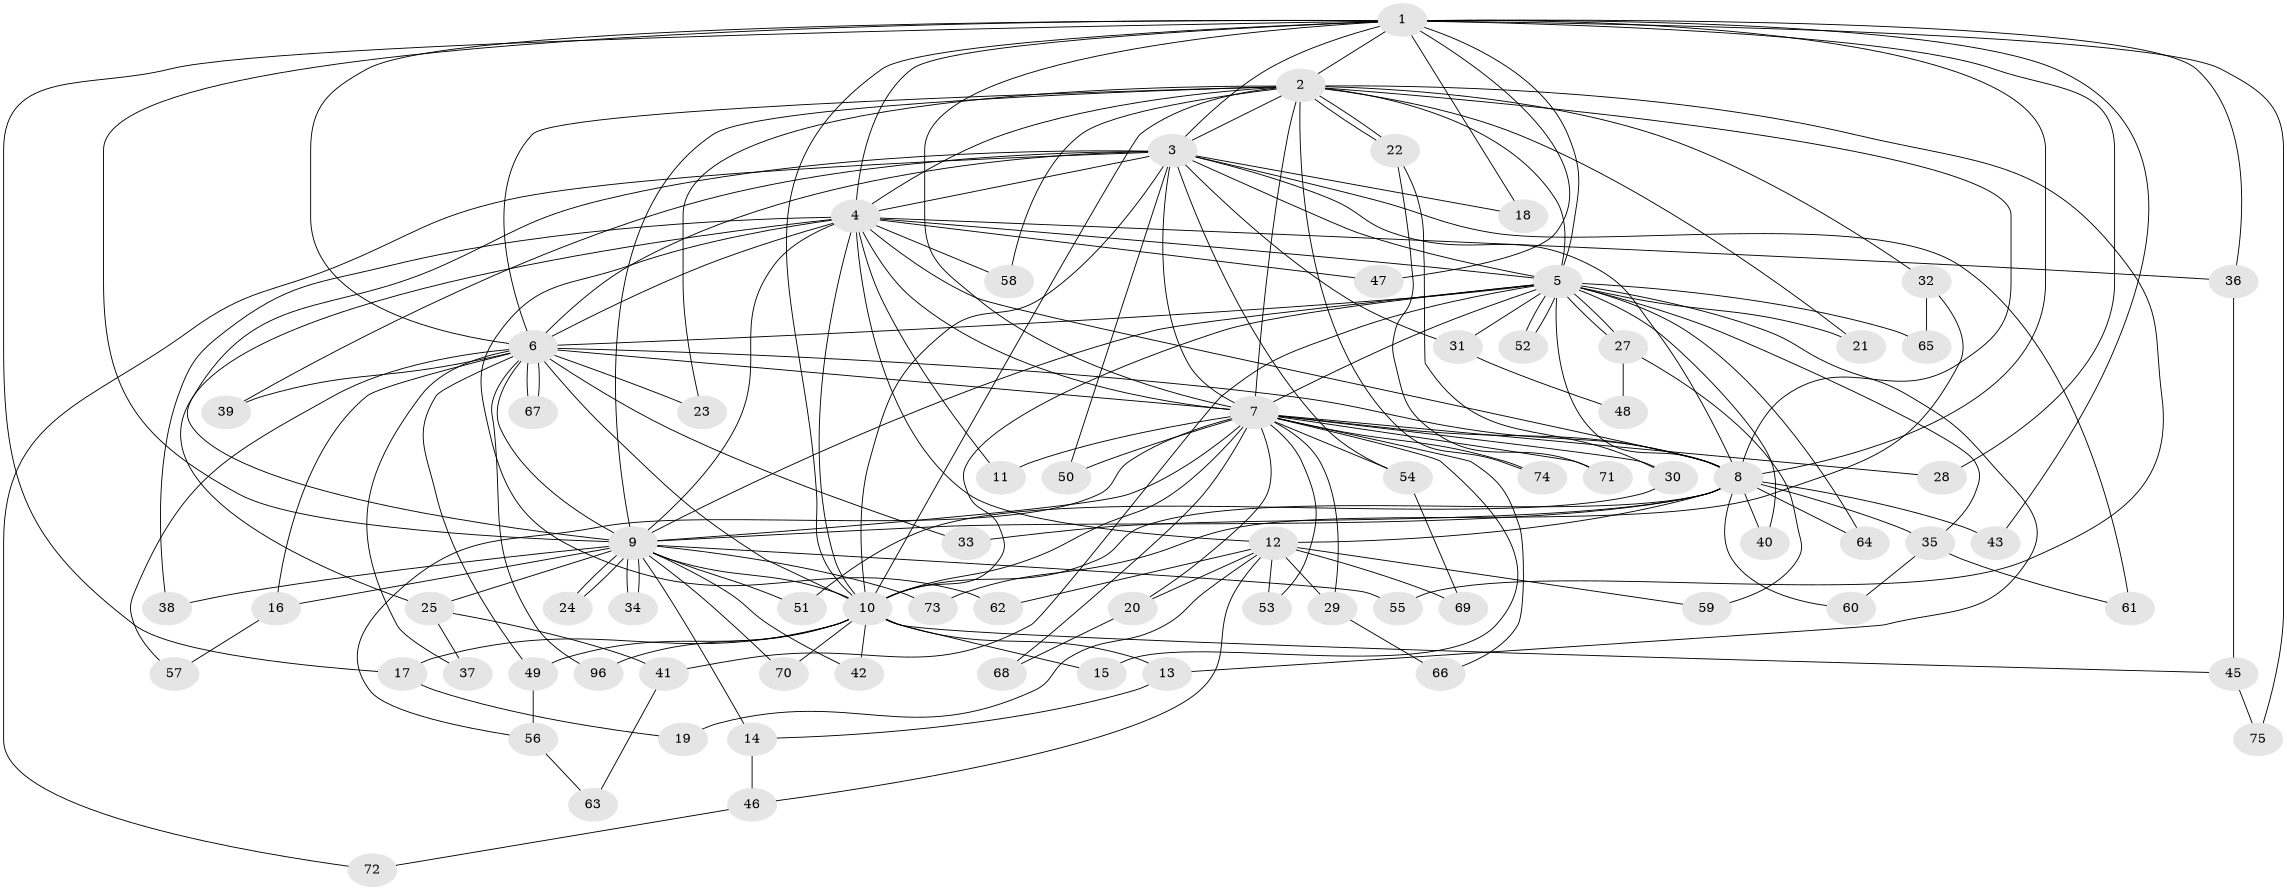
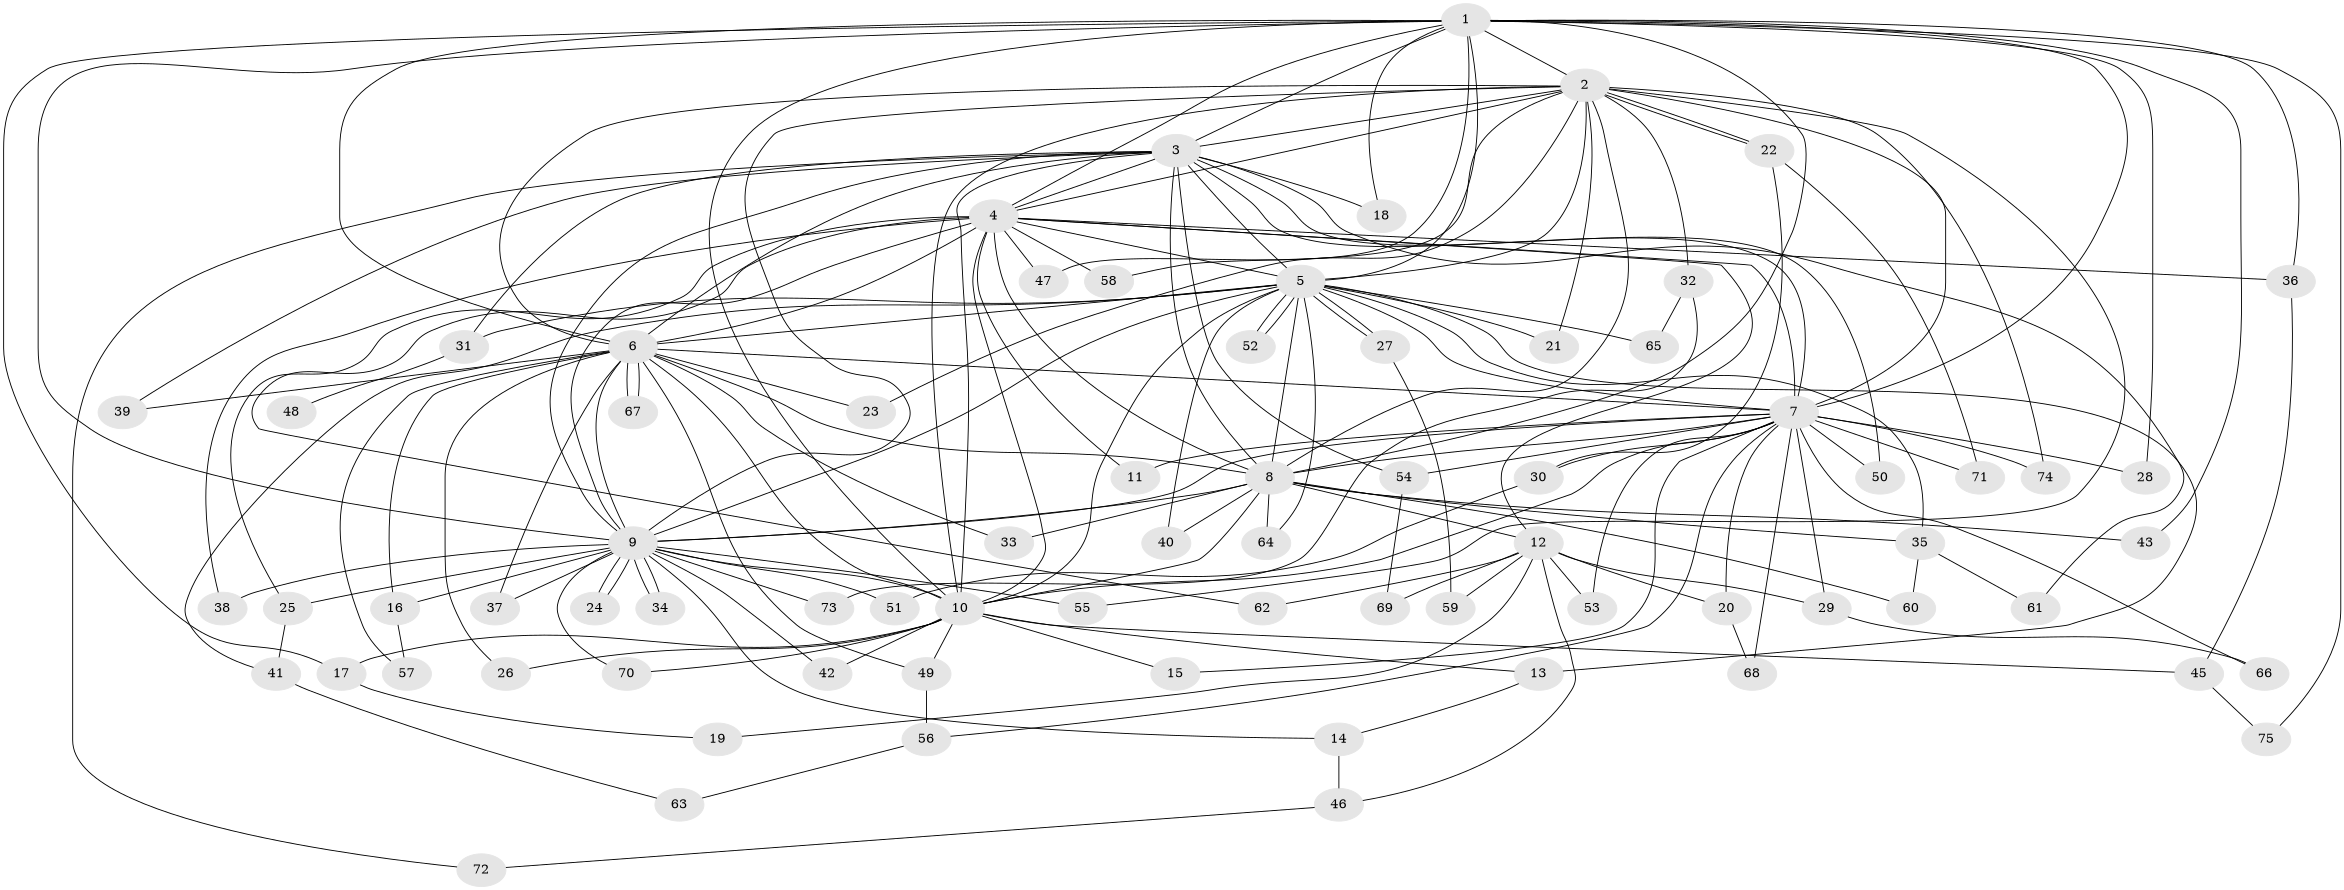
(1623, 380) -> none
(449, 641) -> (564, 576)
(599, 674) -> (506, 674)
